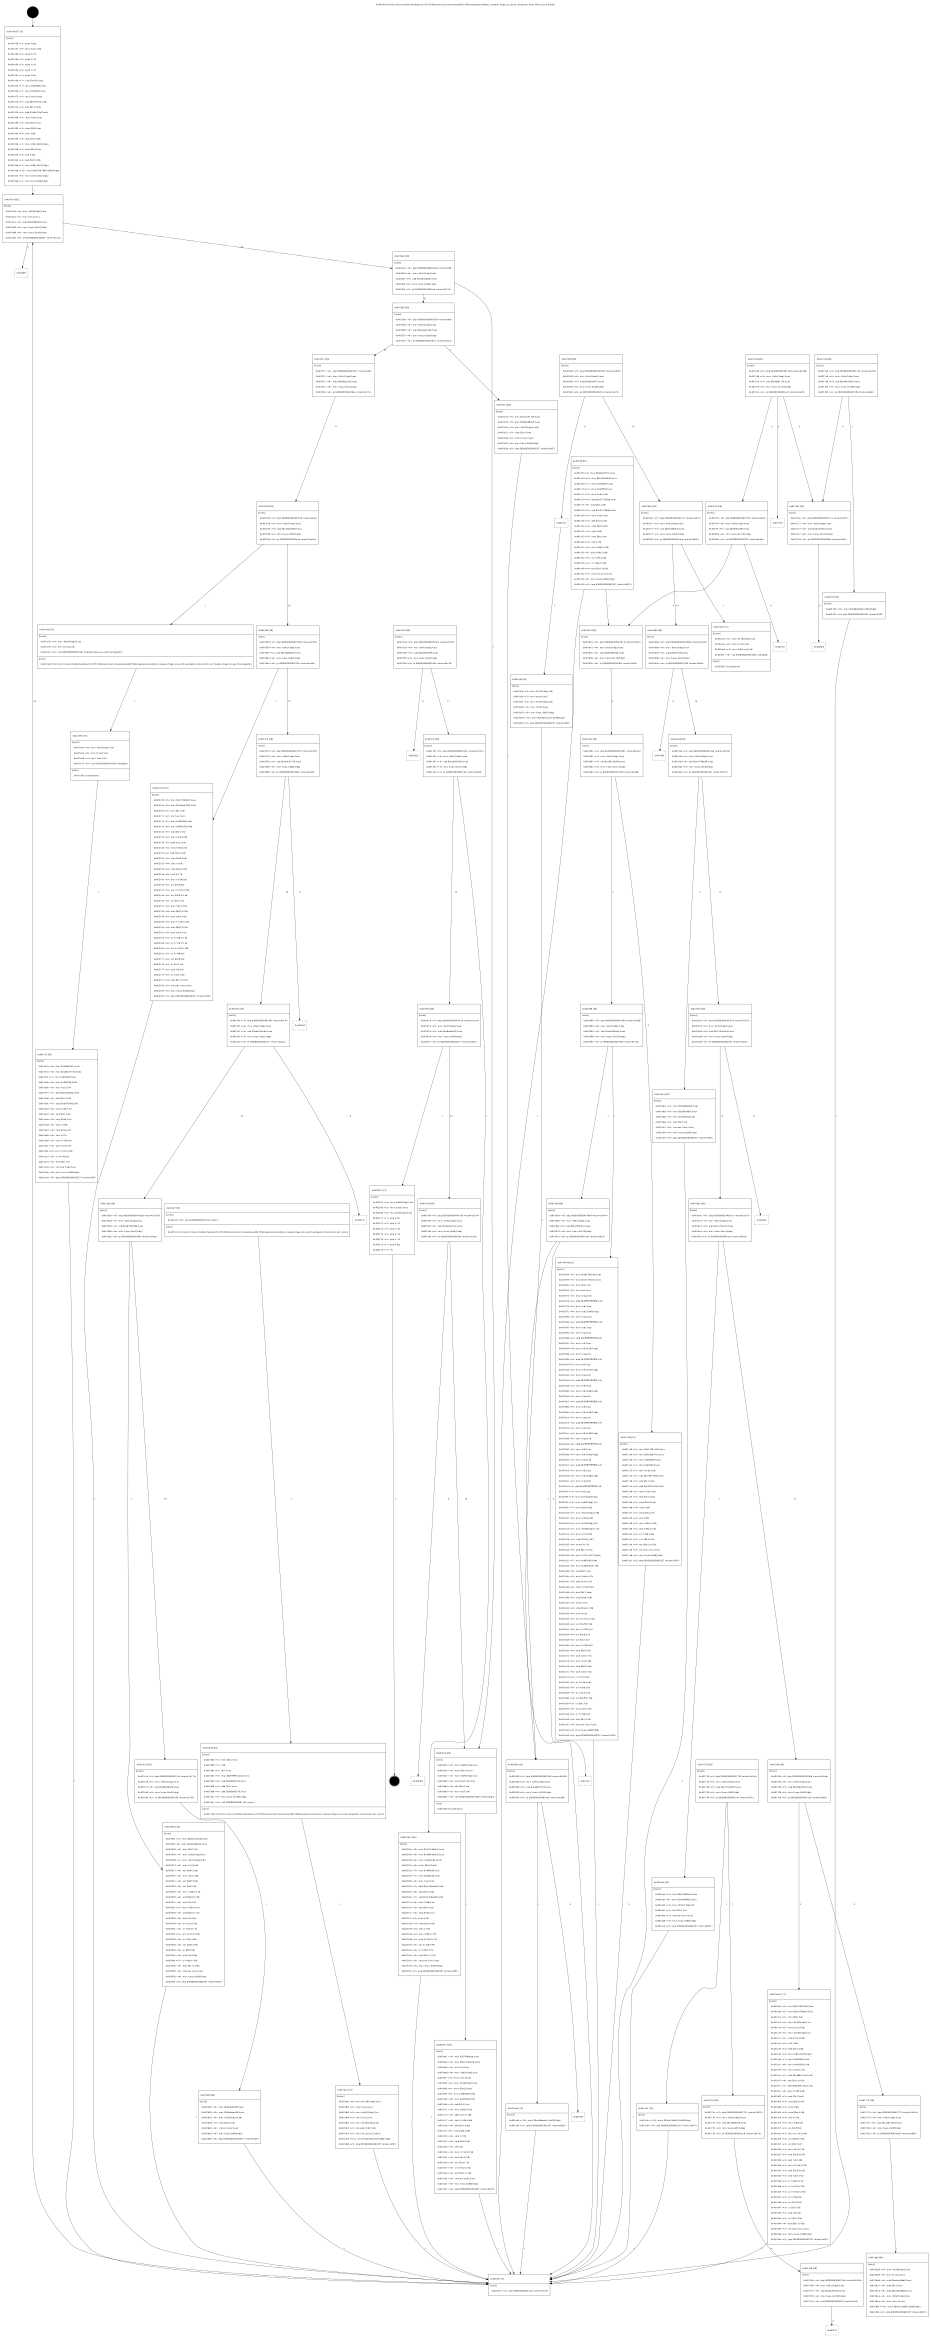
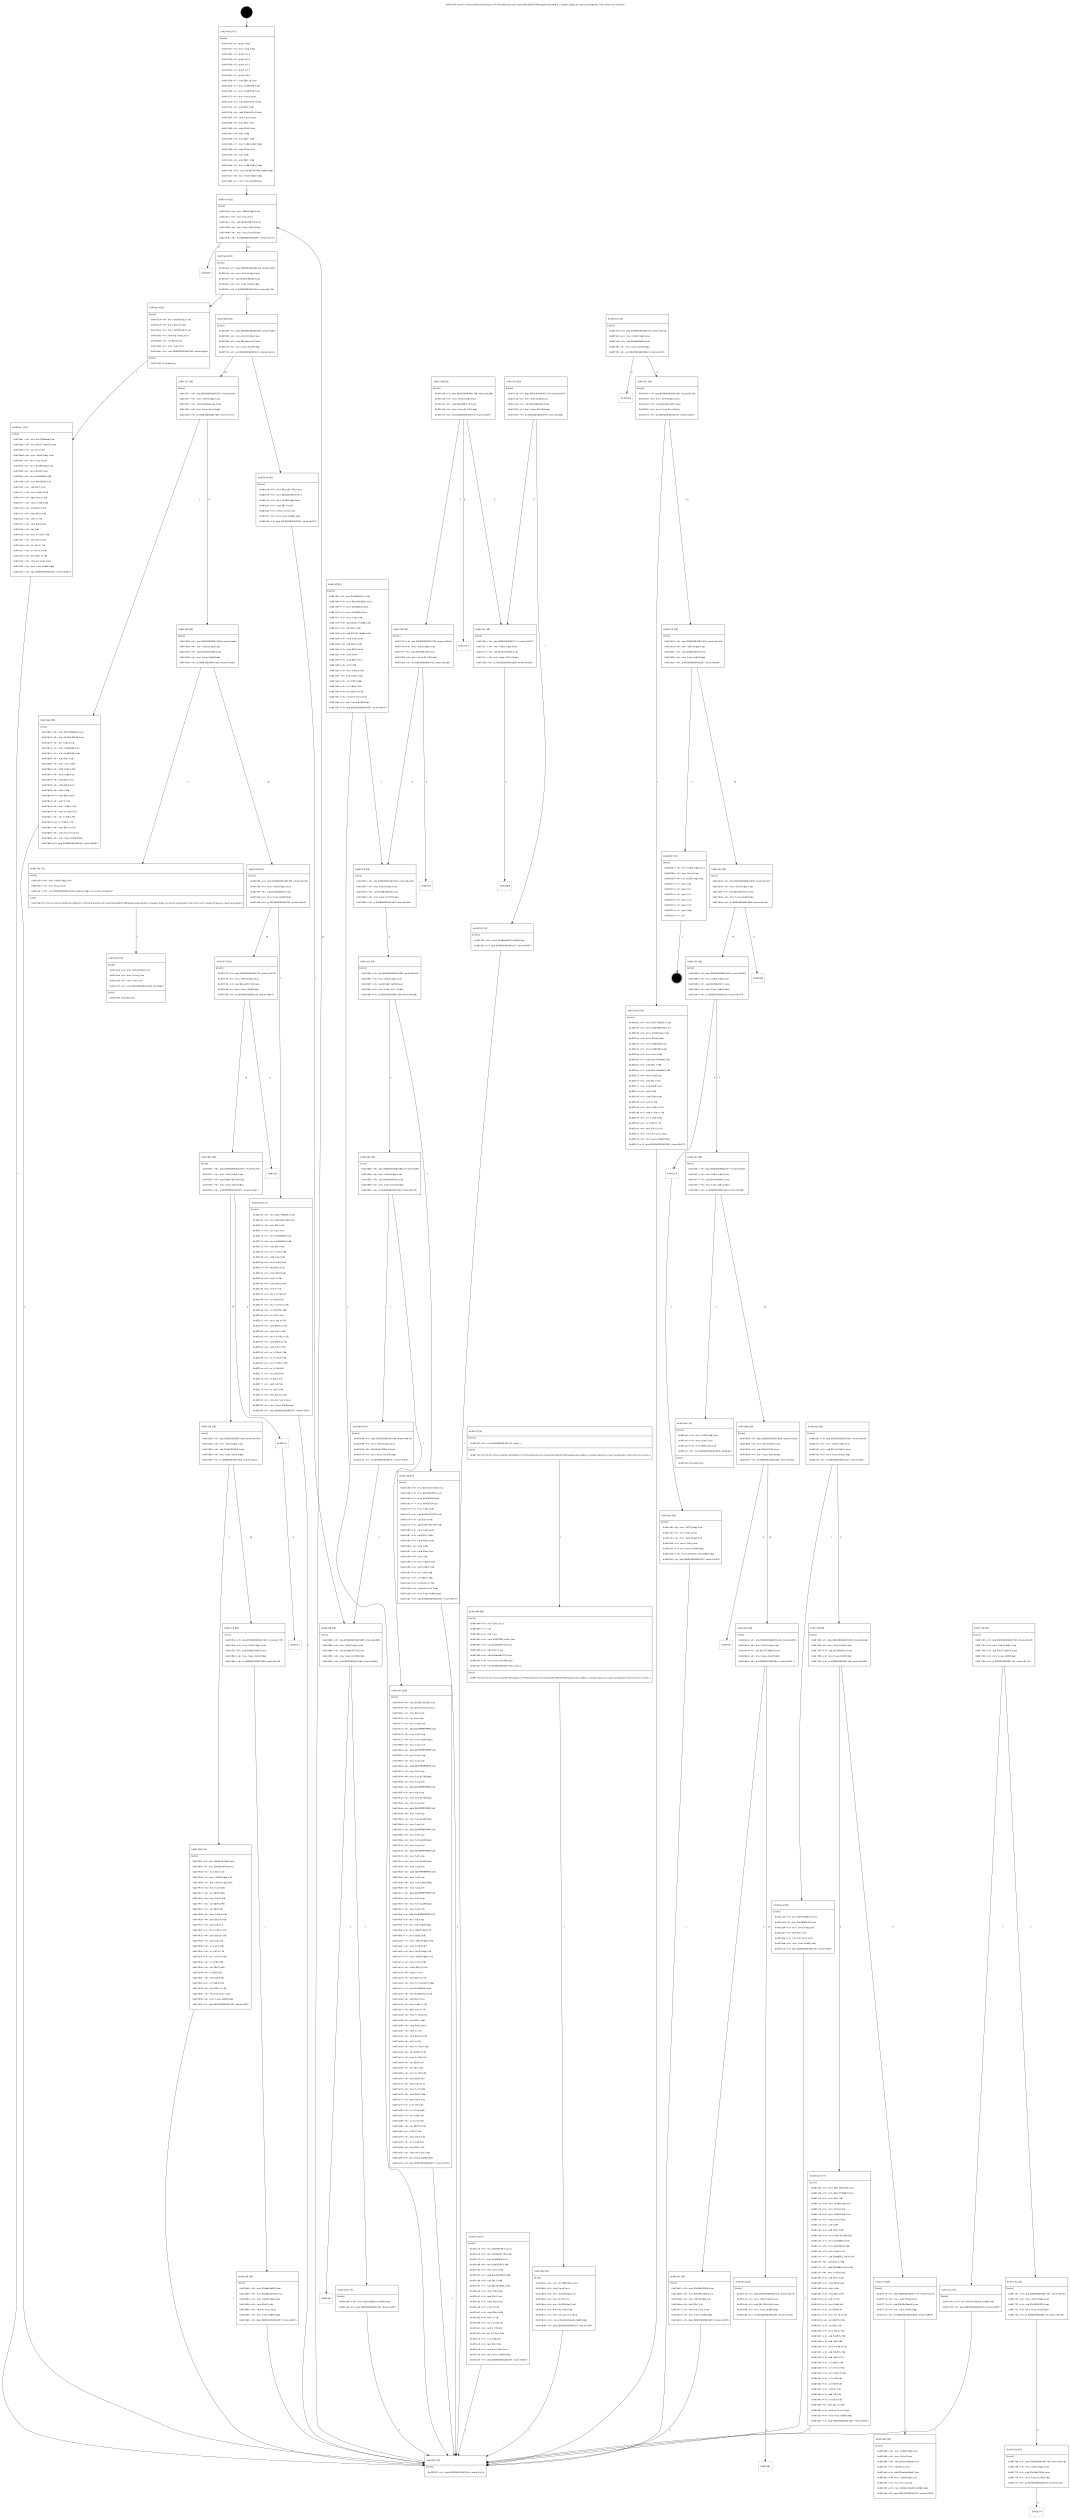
none -> (69, 782)
(85, 914) -> none
(720, 1122) -> none
(457, 1494) -> (729, 931)
(550, 1519) -> (288, 1543)
